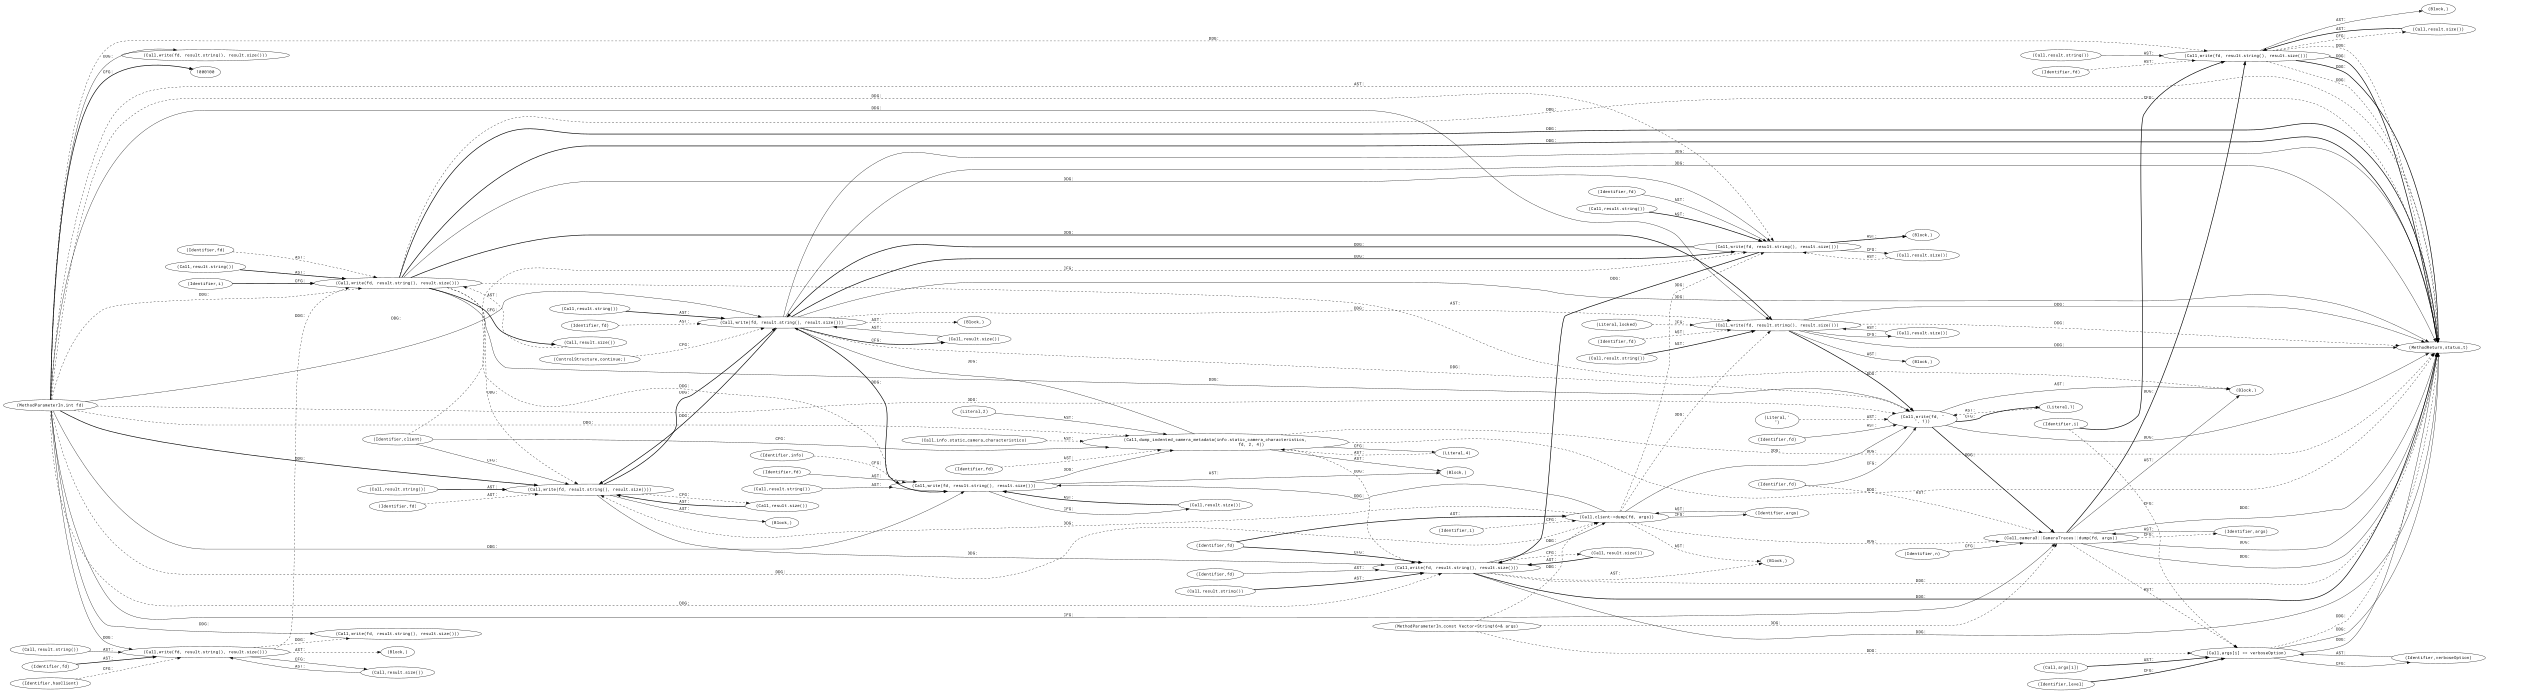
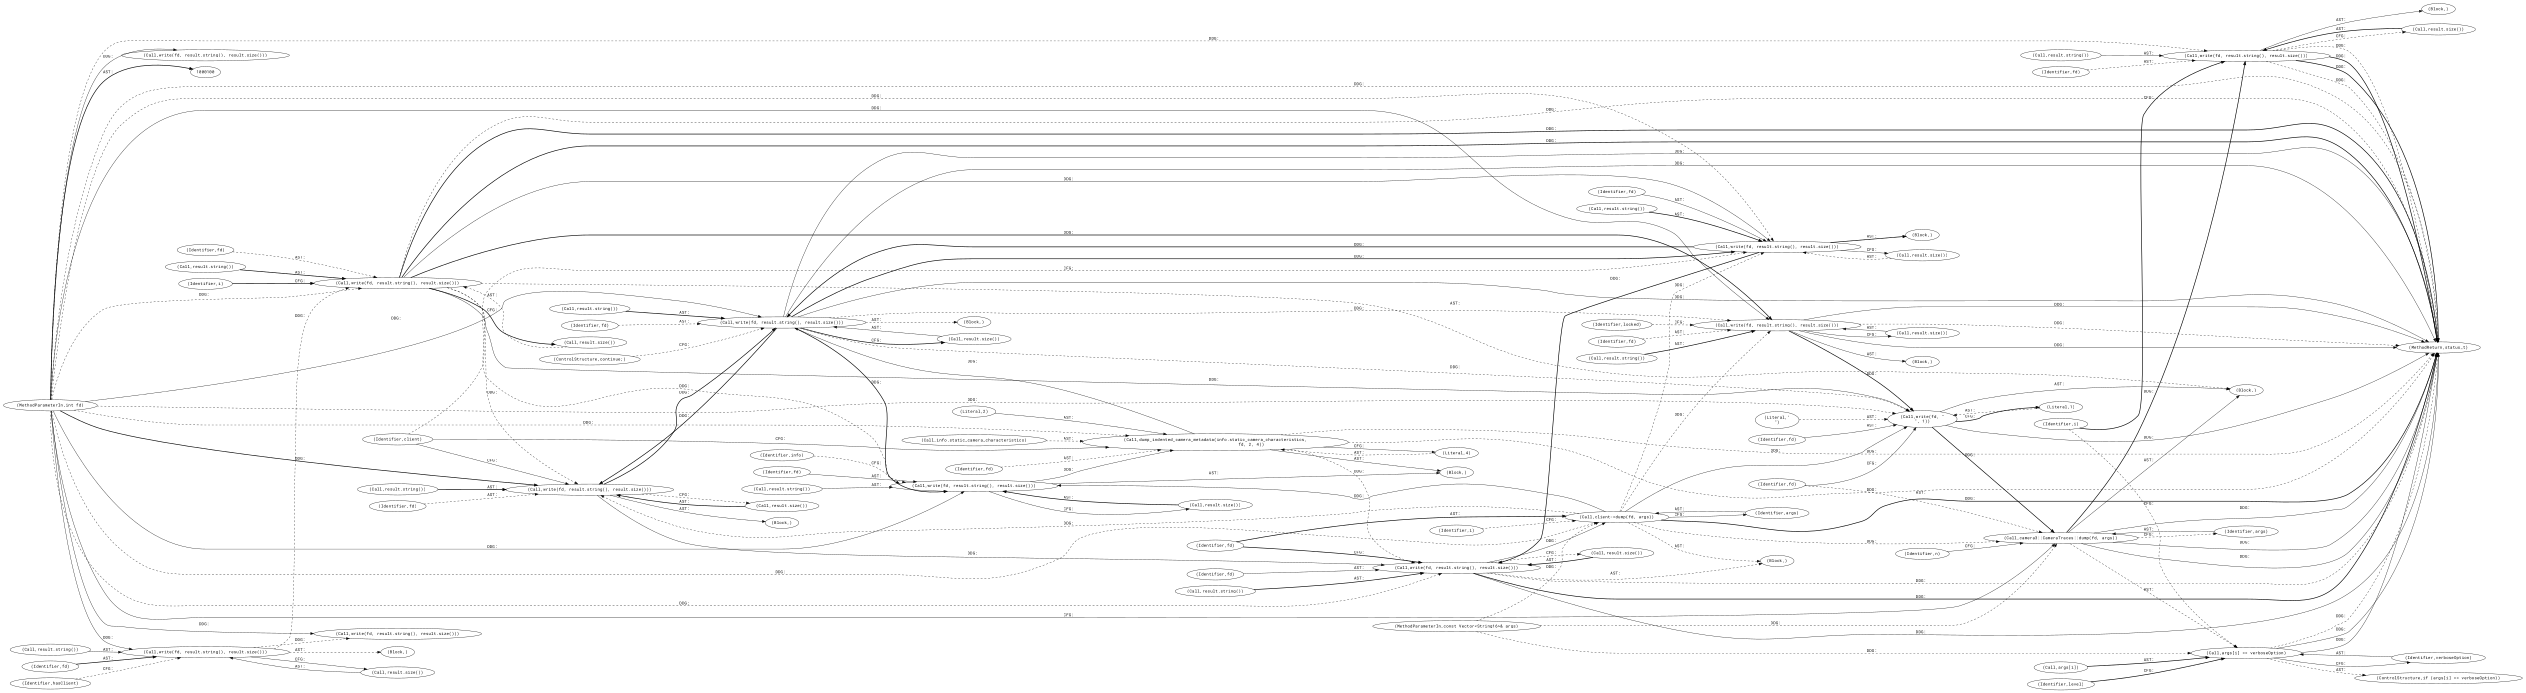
(109, 72) -> (109, 72)
(1361, 84) -> (1361, 84)
(1617, 325) -> (1617, 325)
none -> (2085, 501)
none -> (2438, 678)
